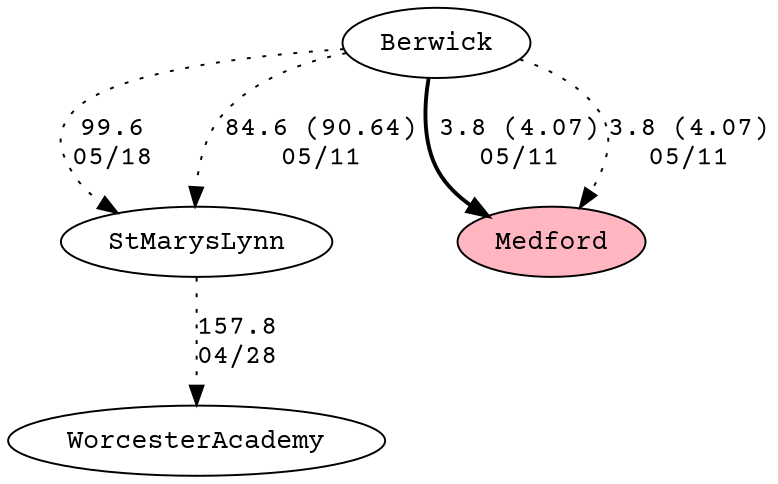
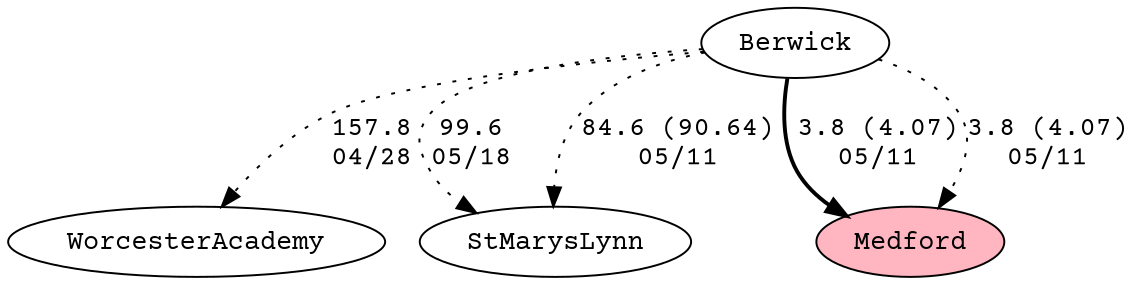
(197, 331) -> (454, 82)
